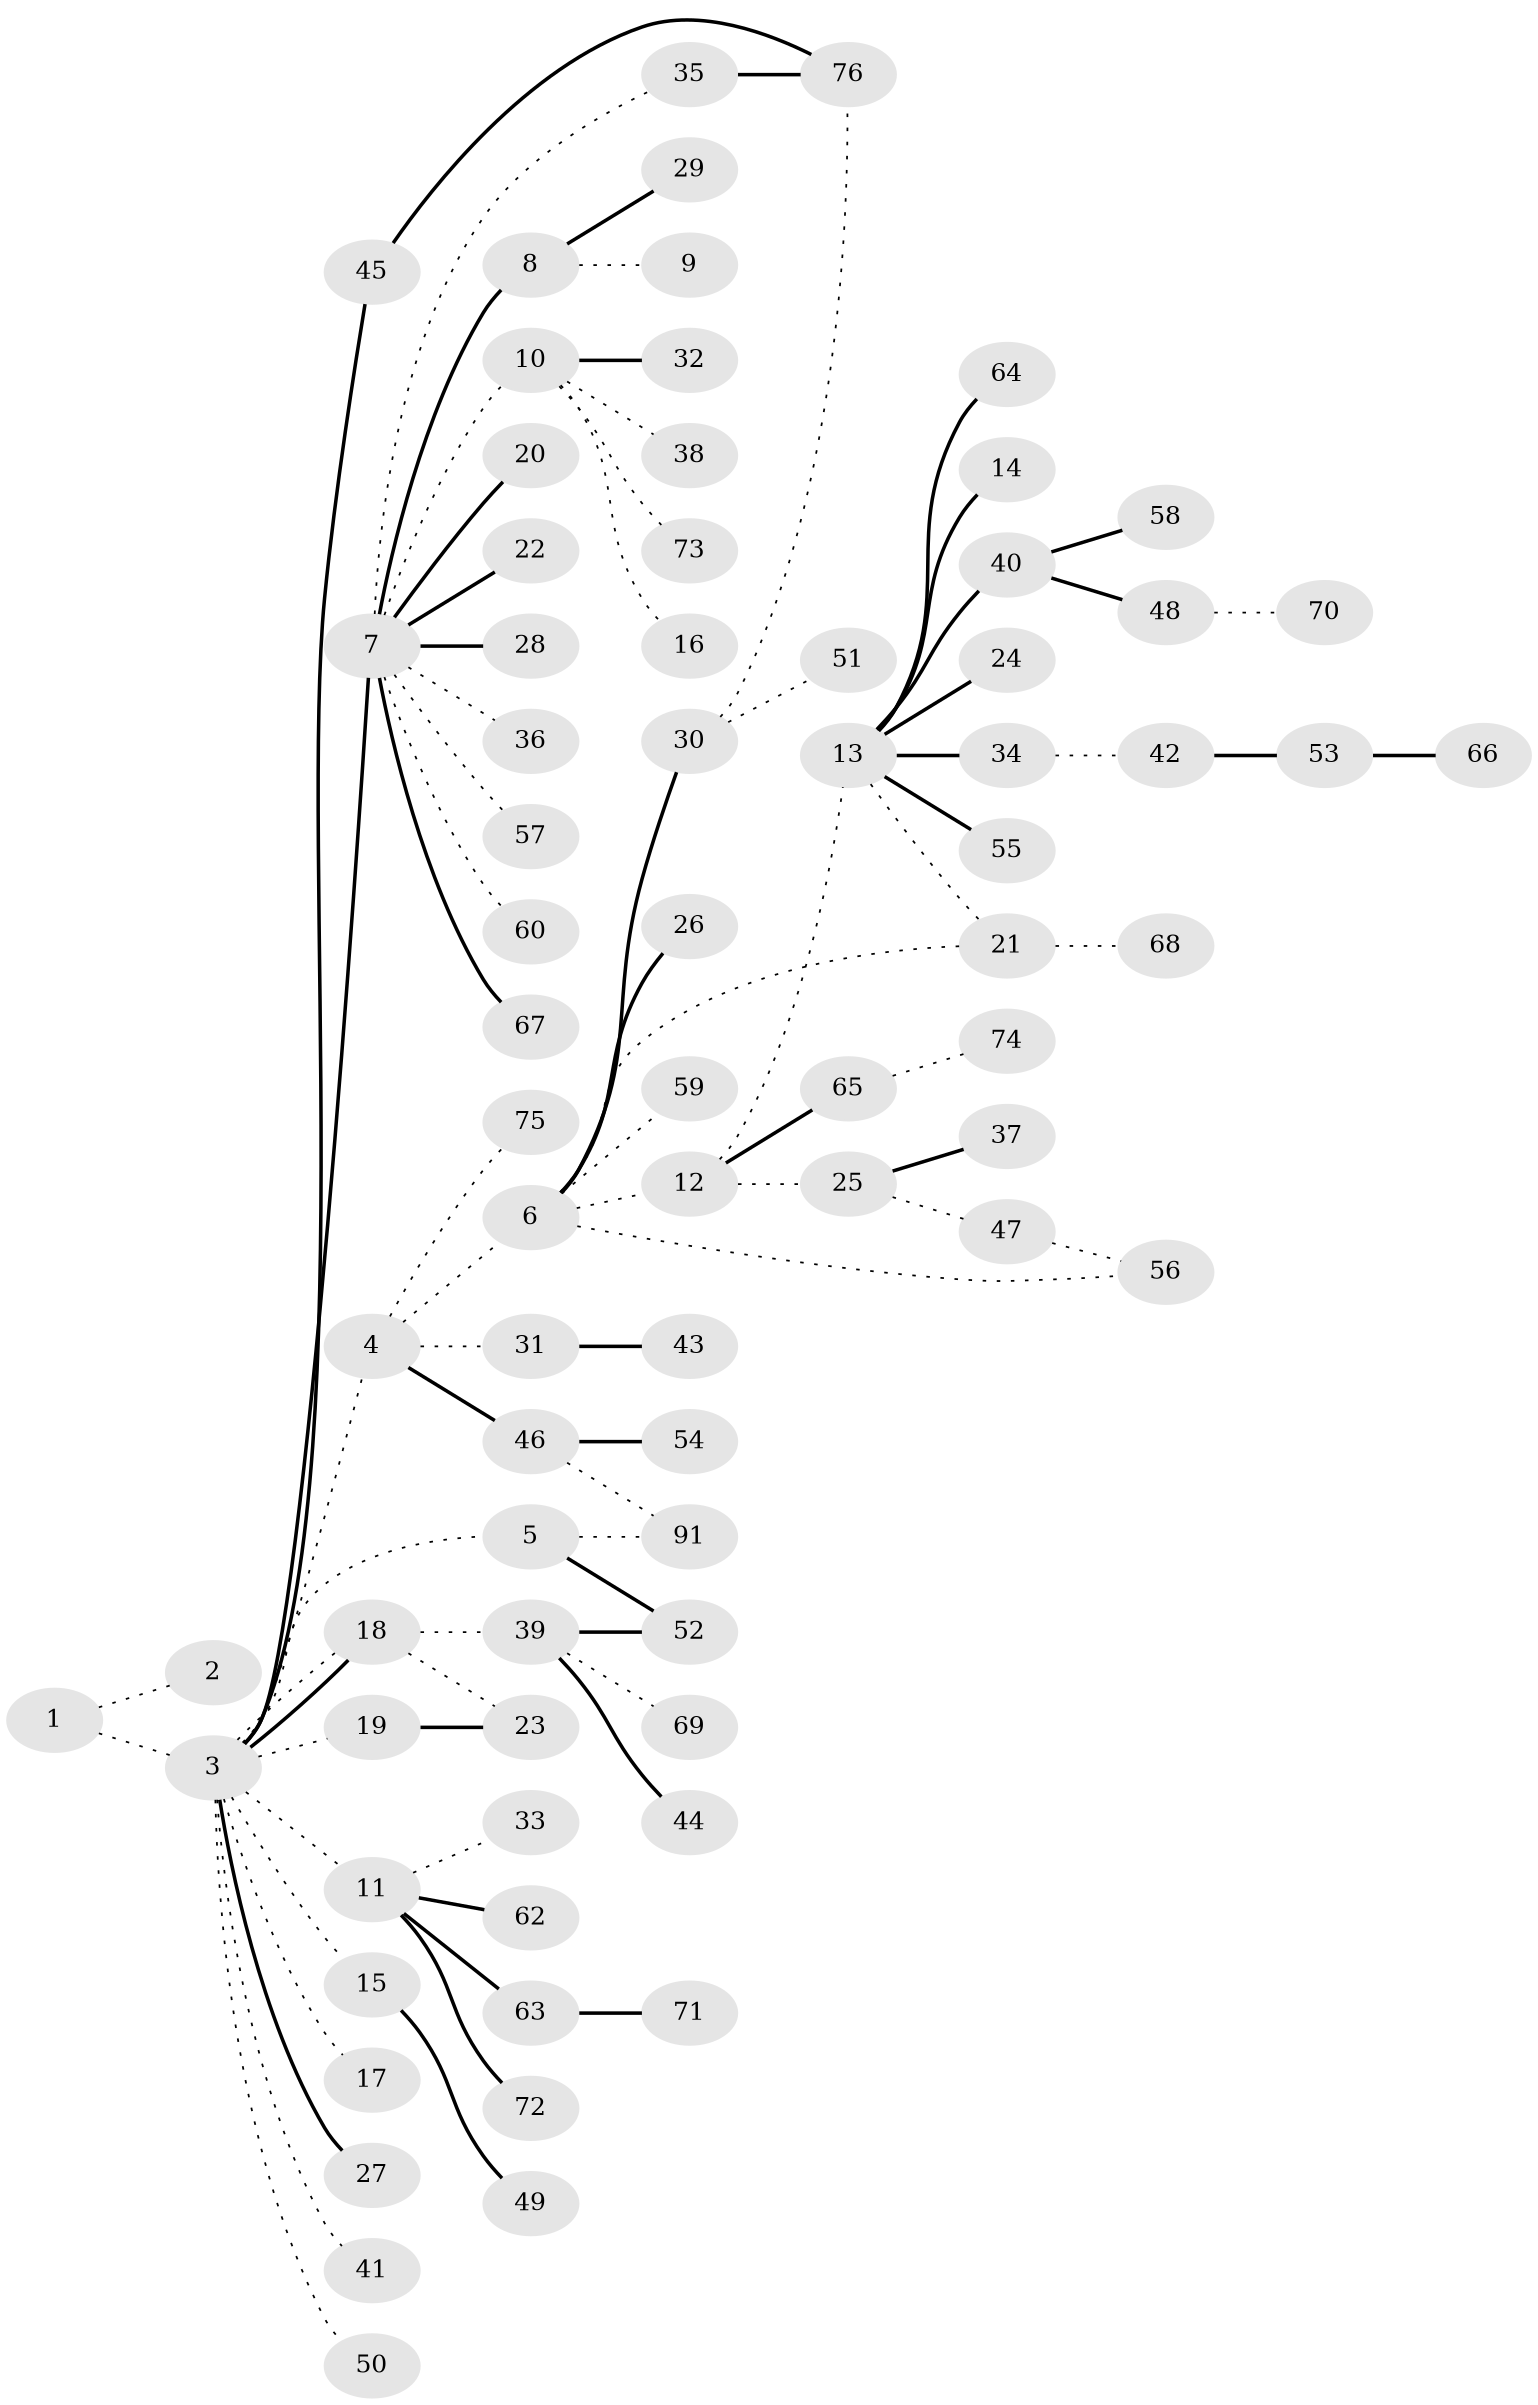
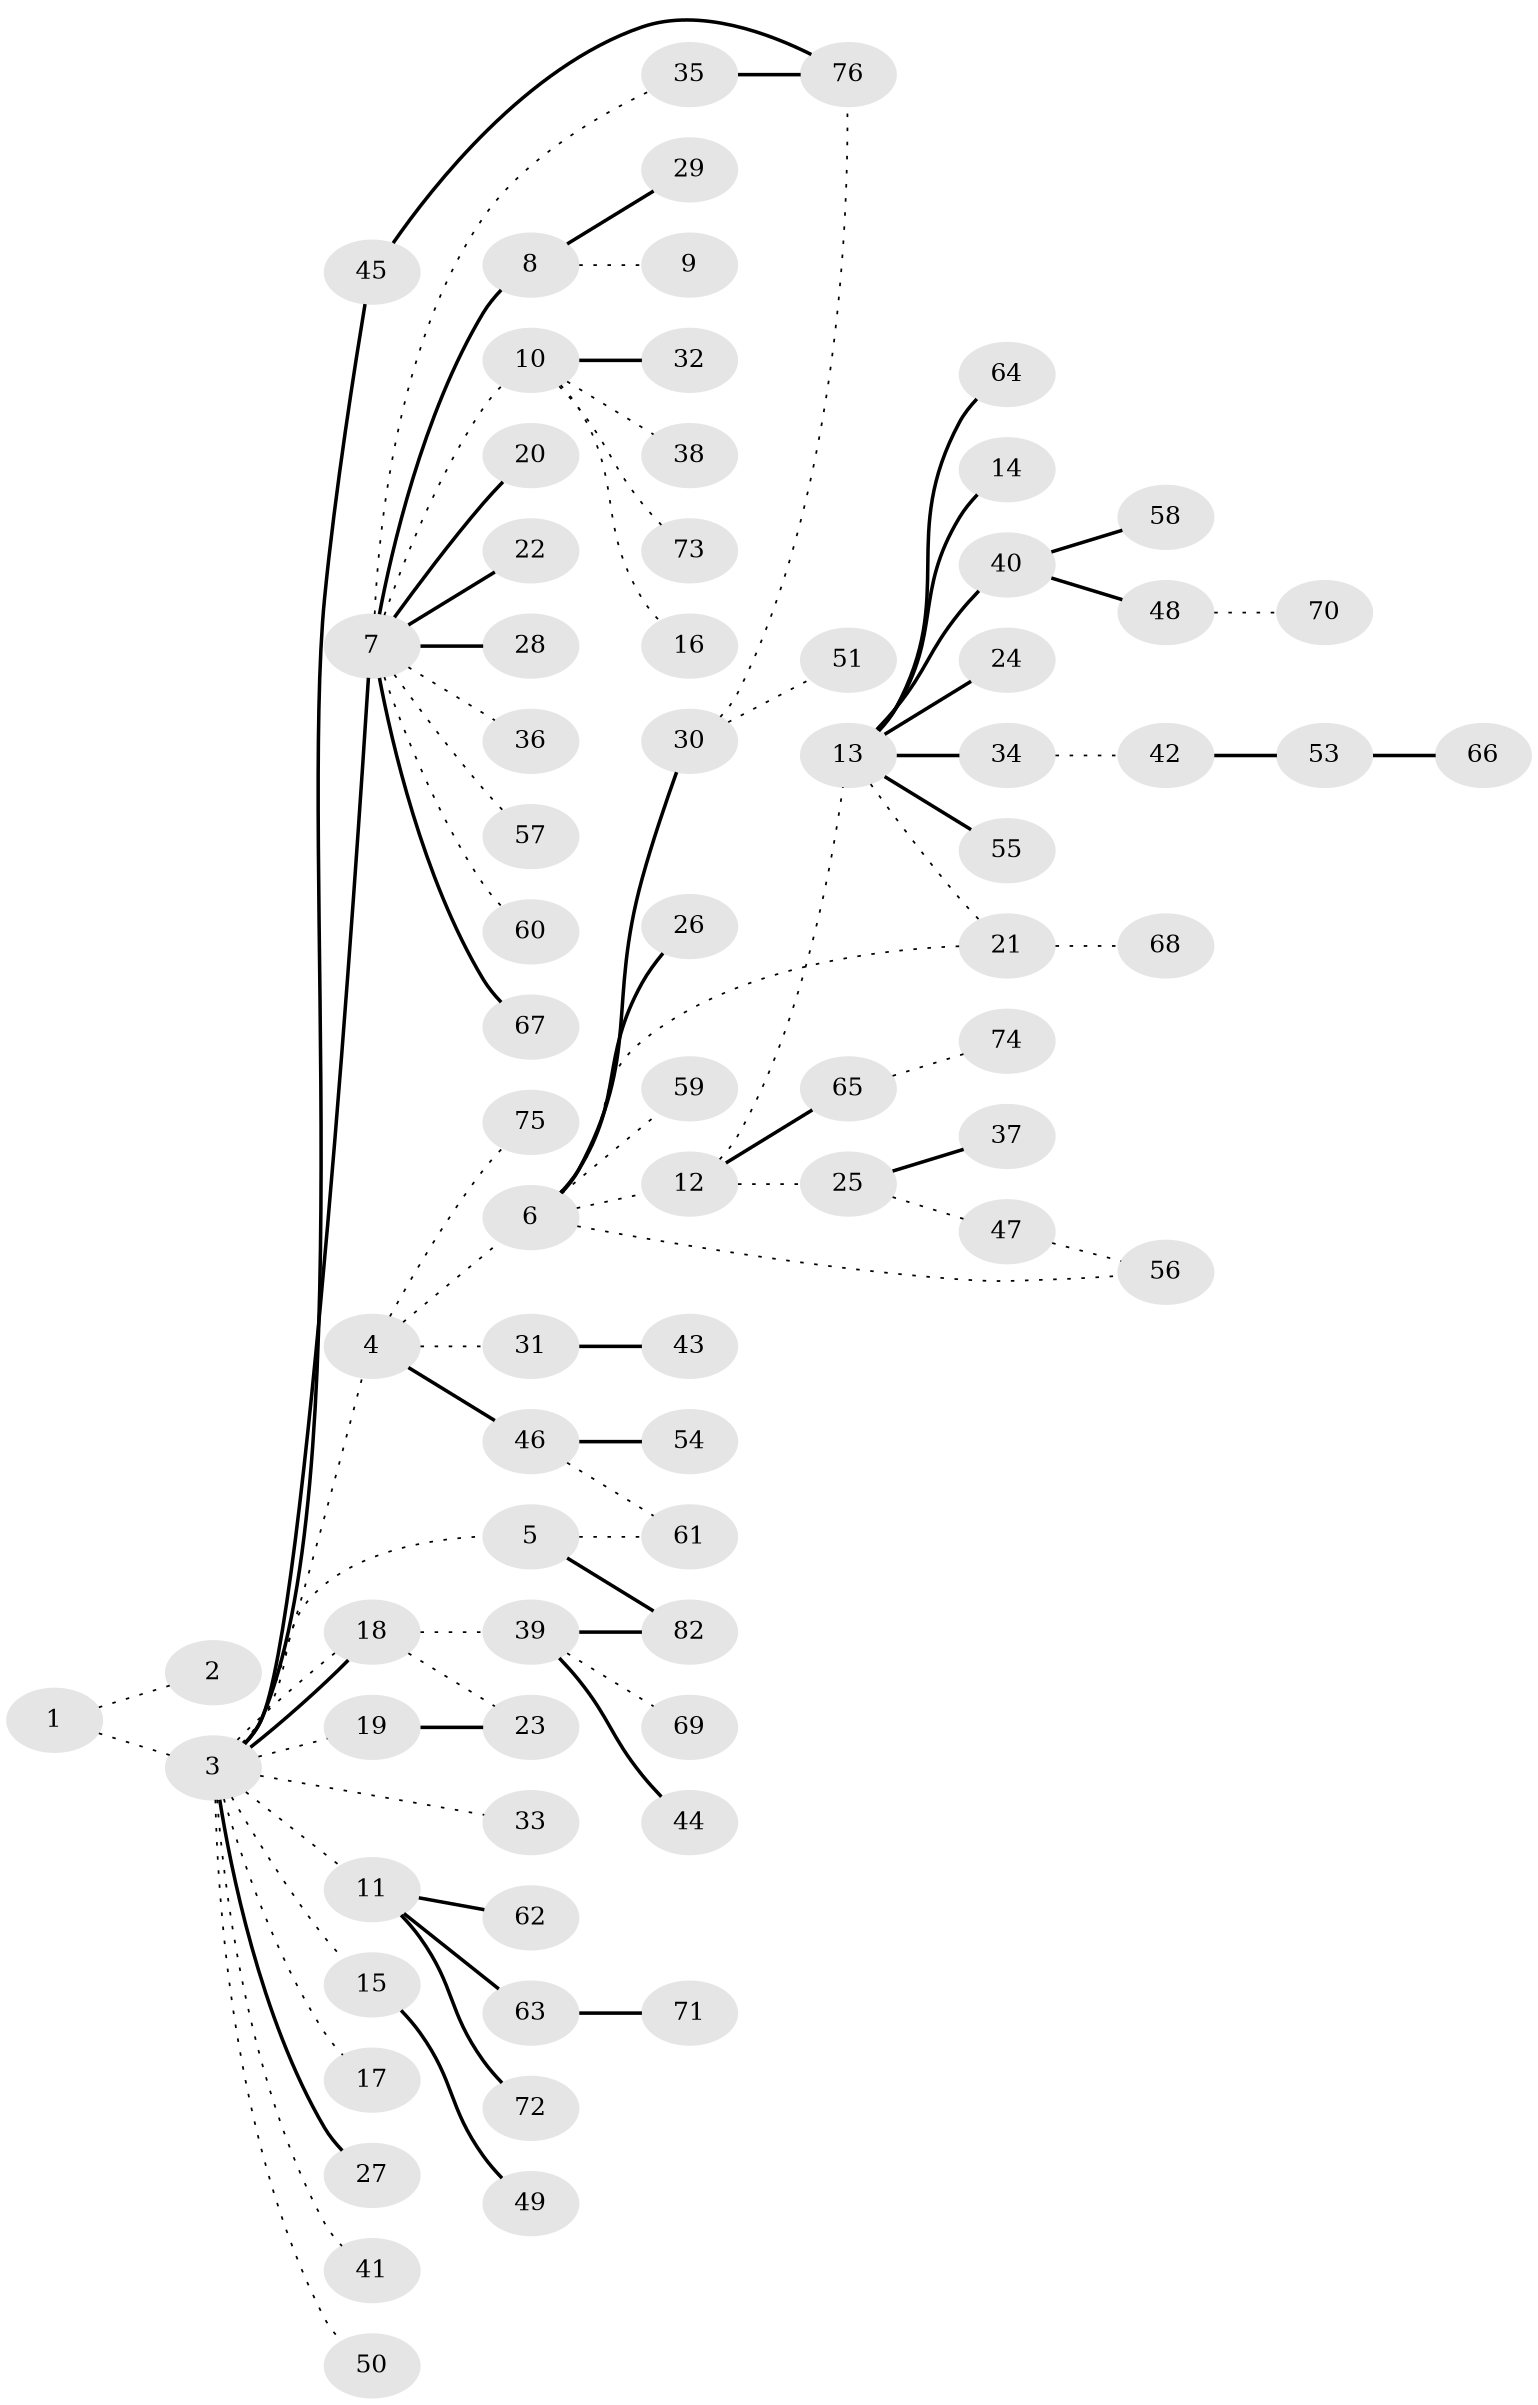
(690, 1537) -> (690, 1537)
(690, 1632) -> (690, 1632)
(452, 1856) -> (372, 1795)
